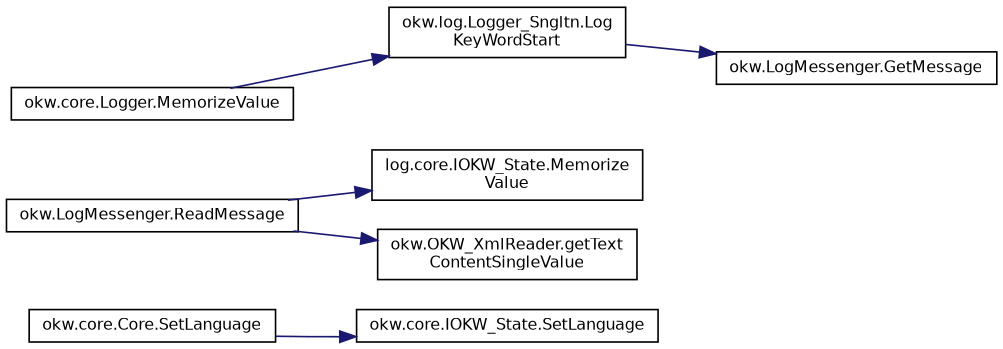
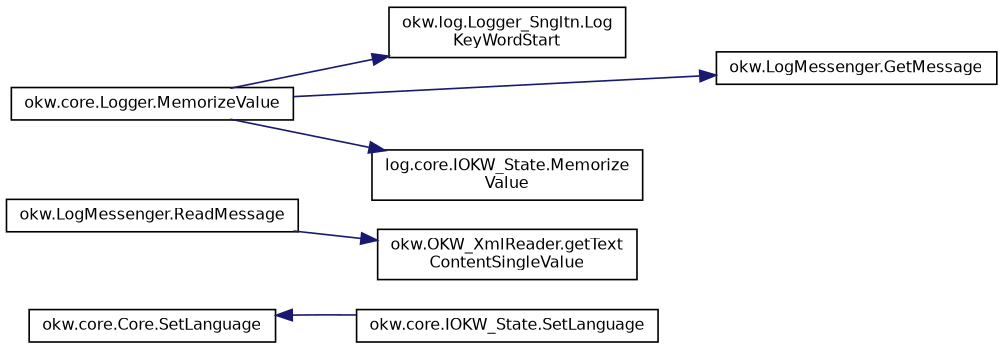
(663, 48) -> (497, 86)
(322, 196) -> (300, 133)
(308, 337) -> (324, 315)
